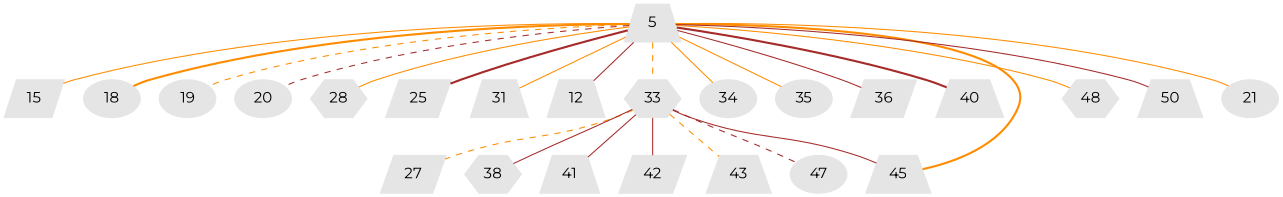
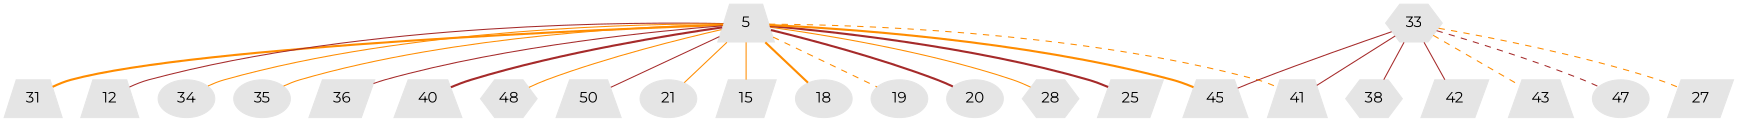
(455, 45) -> (863, 55)
(653, 61) -> (1025, 39)
(572, 63) -> (218, 57)
